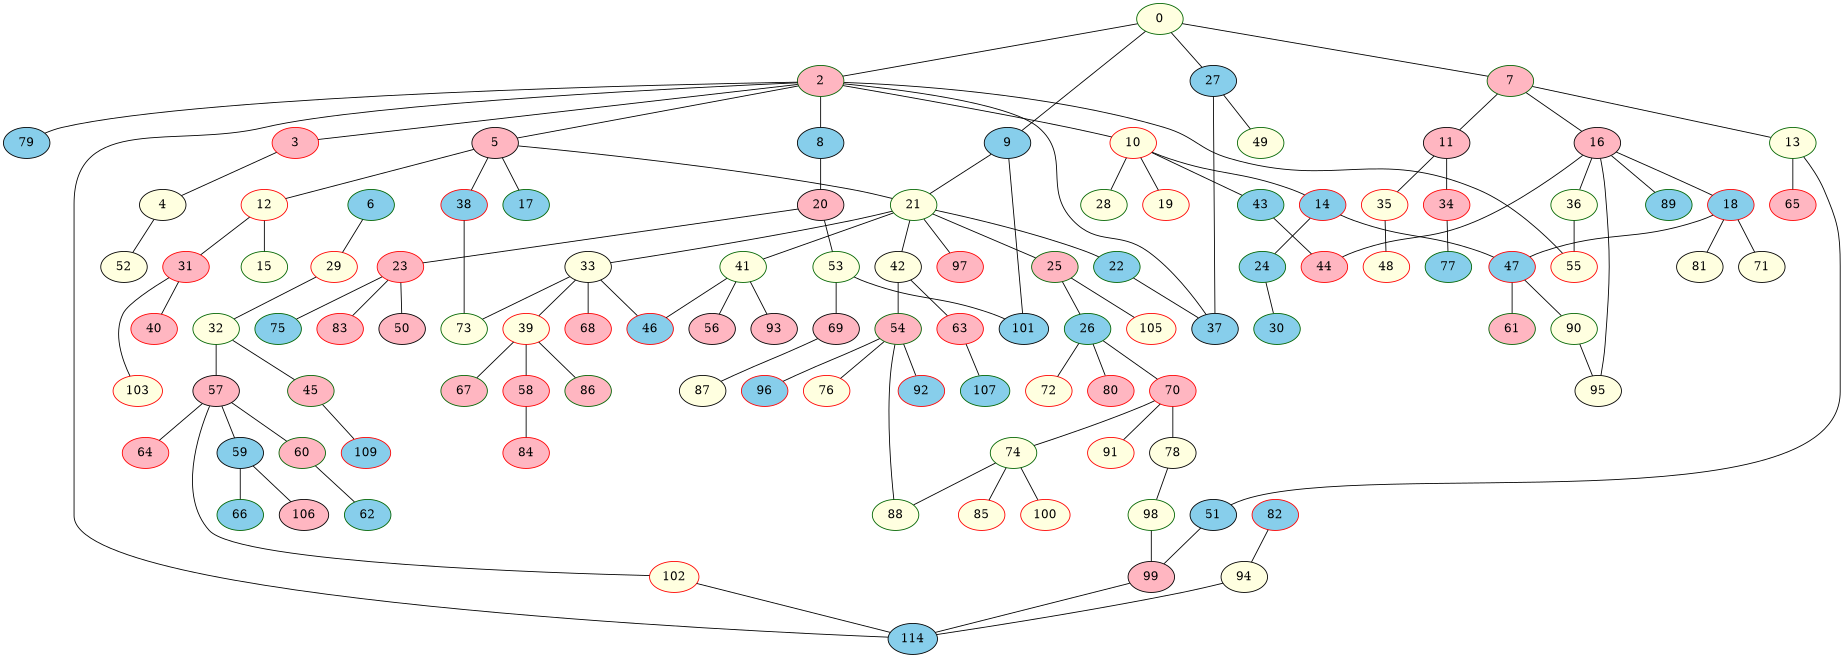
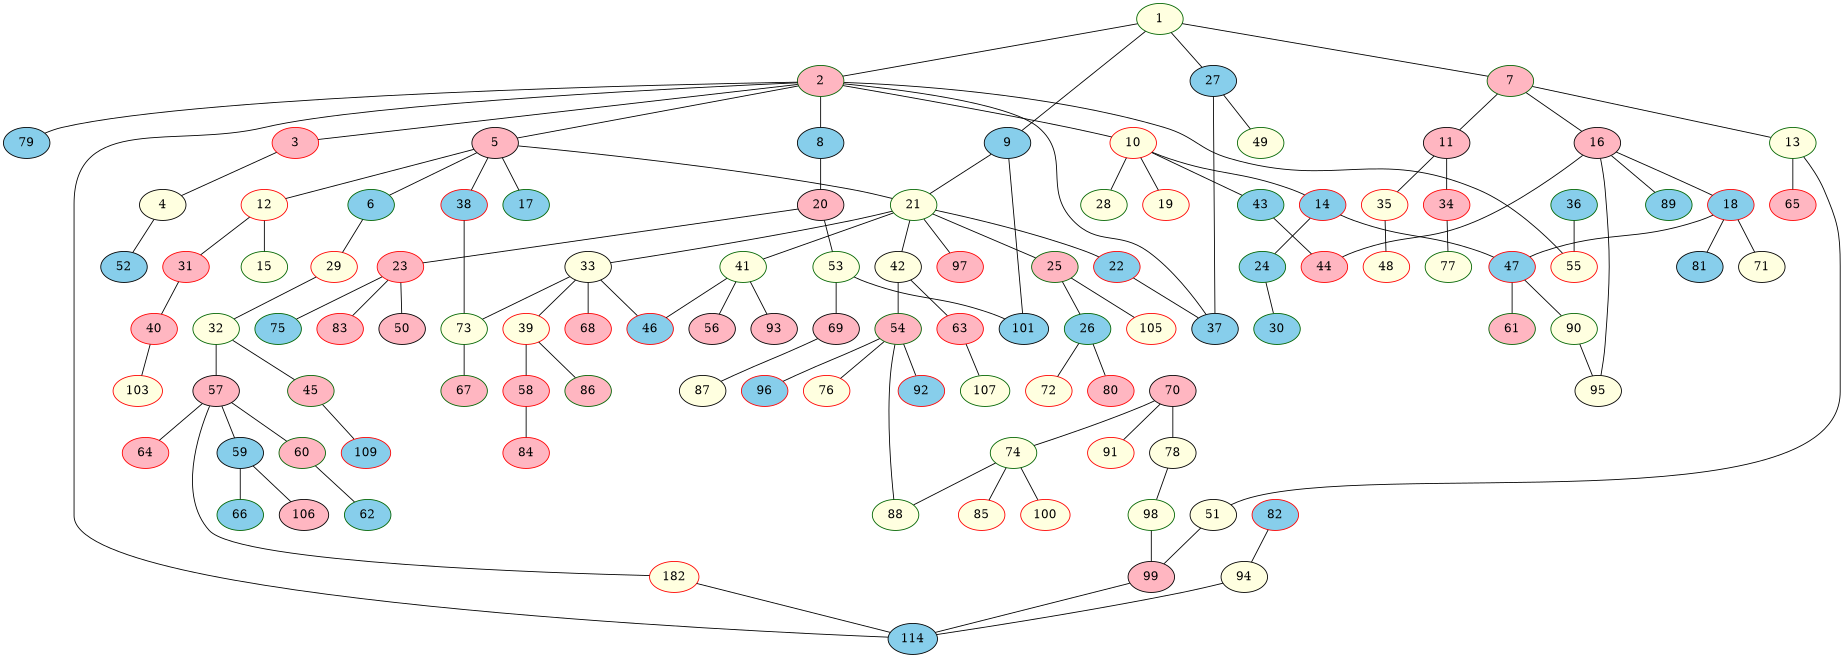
(1160, 19) -> (1160, 19)
none -> (433, 174)
(1586, 174) -> none
(1574, 205) -> (1574, 205)
(124, 267) -> (124, 267)
(1117, 267) -> (1117, 267)
(1448, 267) -> (1448, 267)
(1700, 267) -> (1700, 267)
(122, 316) -> (146, 360)
(495, 360) -> (464, 360)
(1130, 360) -> none
(985, 391) -> (985, 391)
(1173, 391) -> (1173, 391)
(1213, 515) -> (1213, 515)
(674, 577) -> (674, 577)
